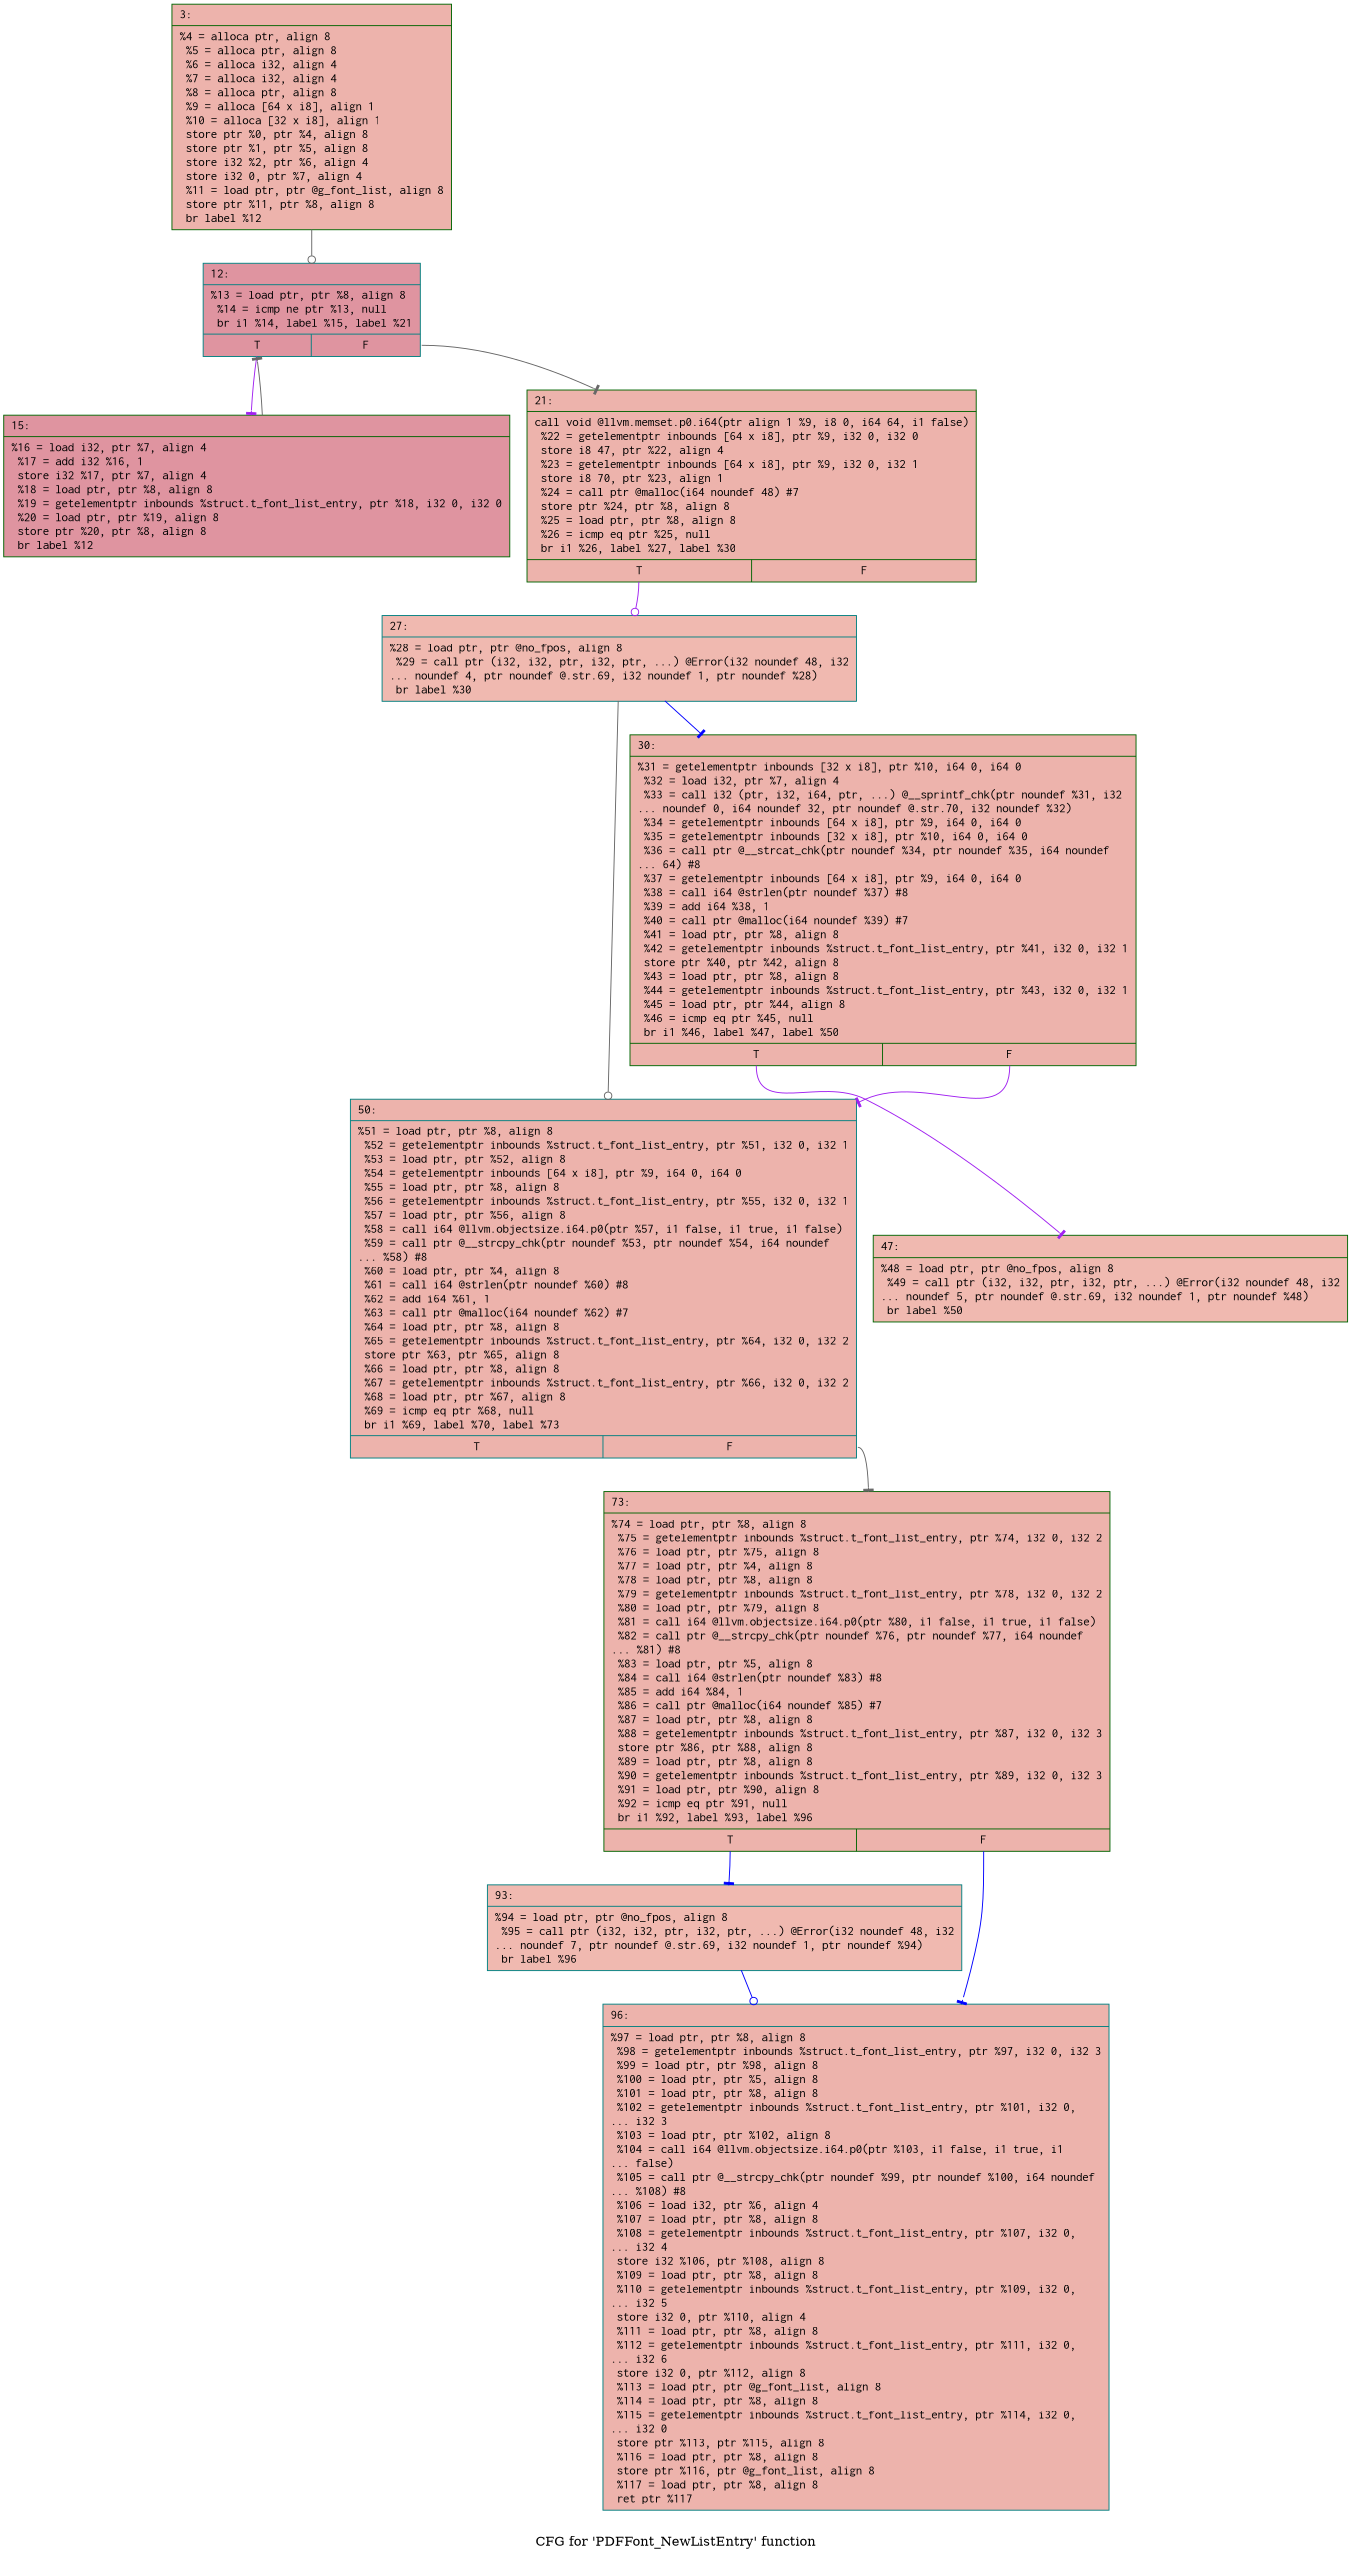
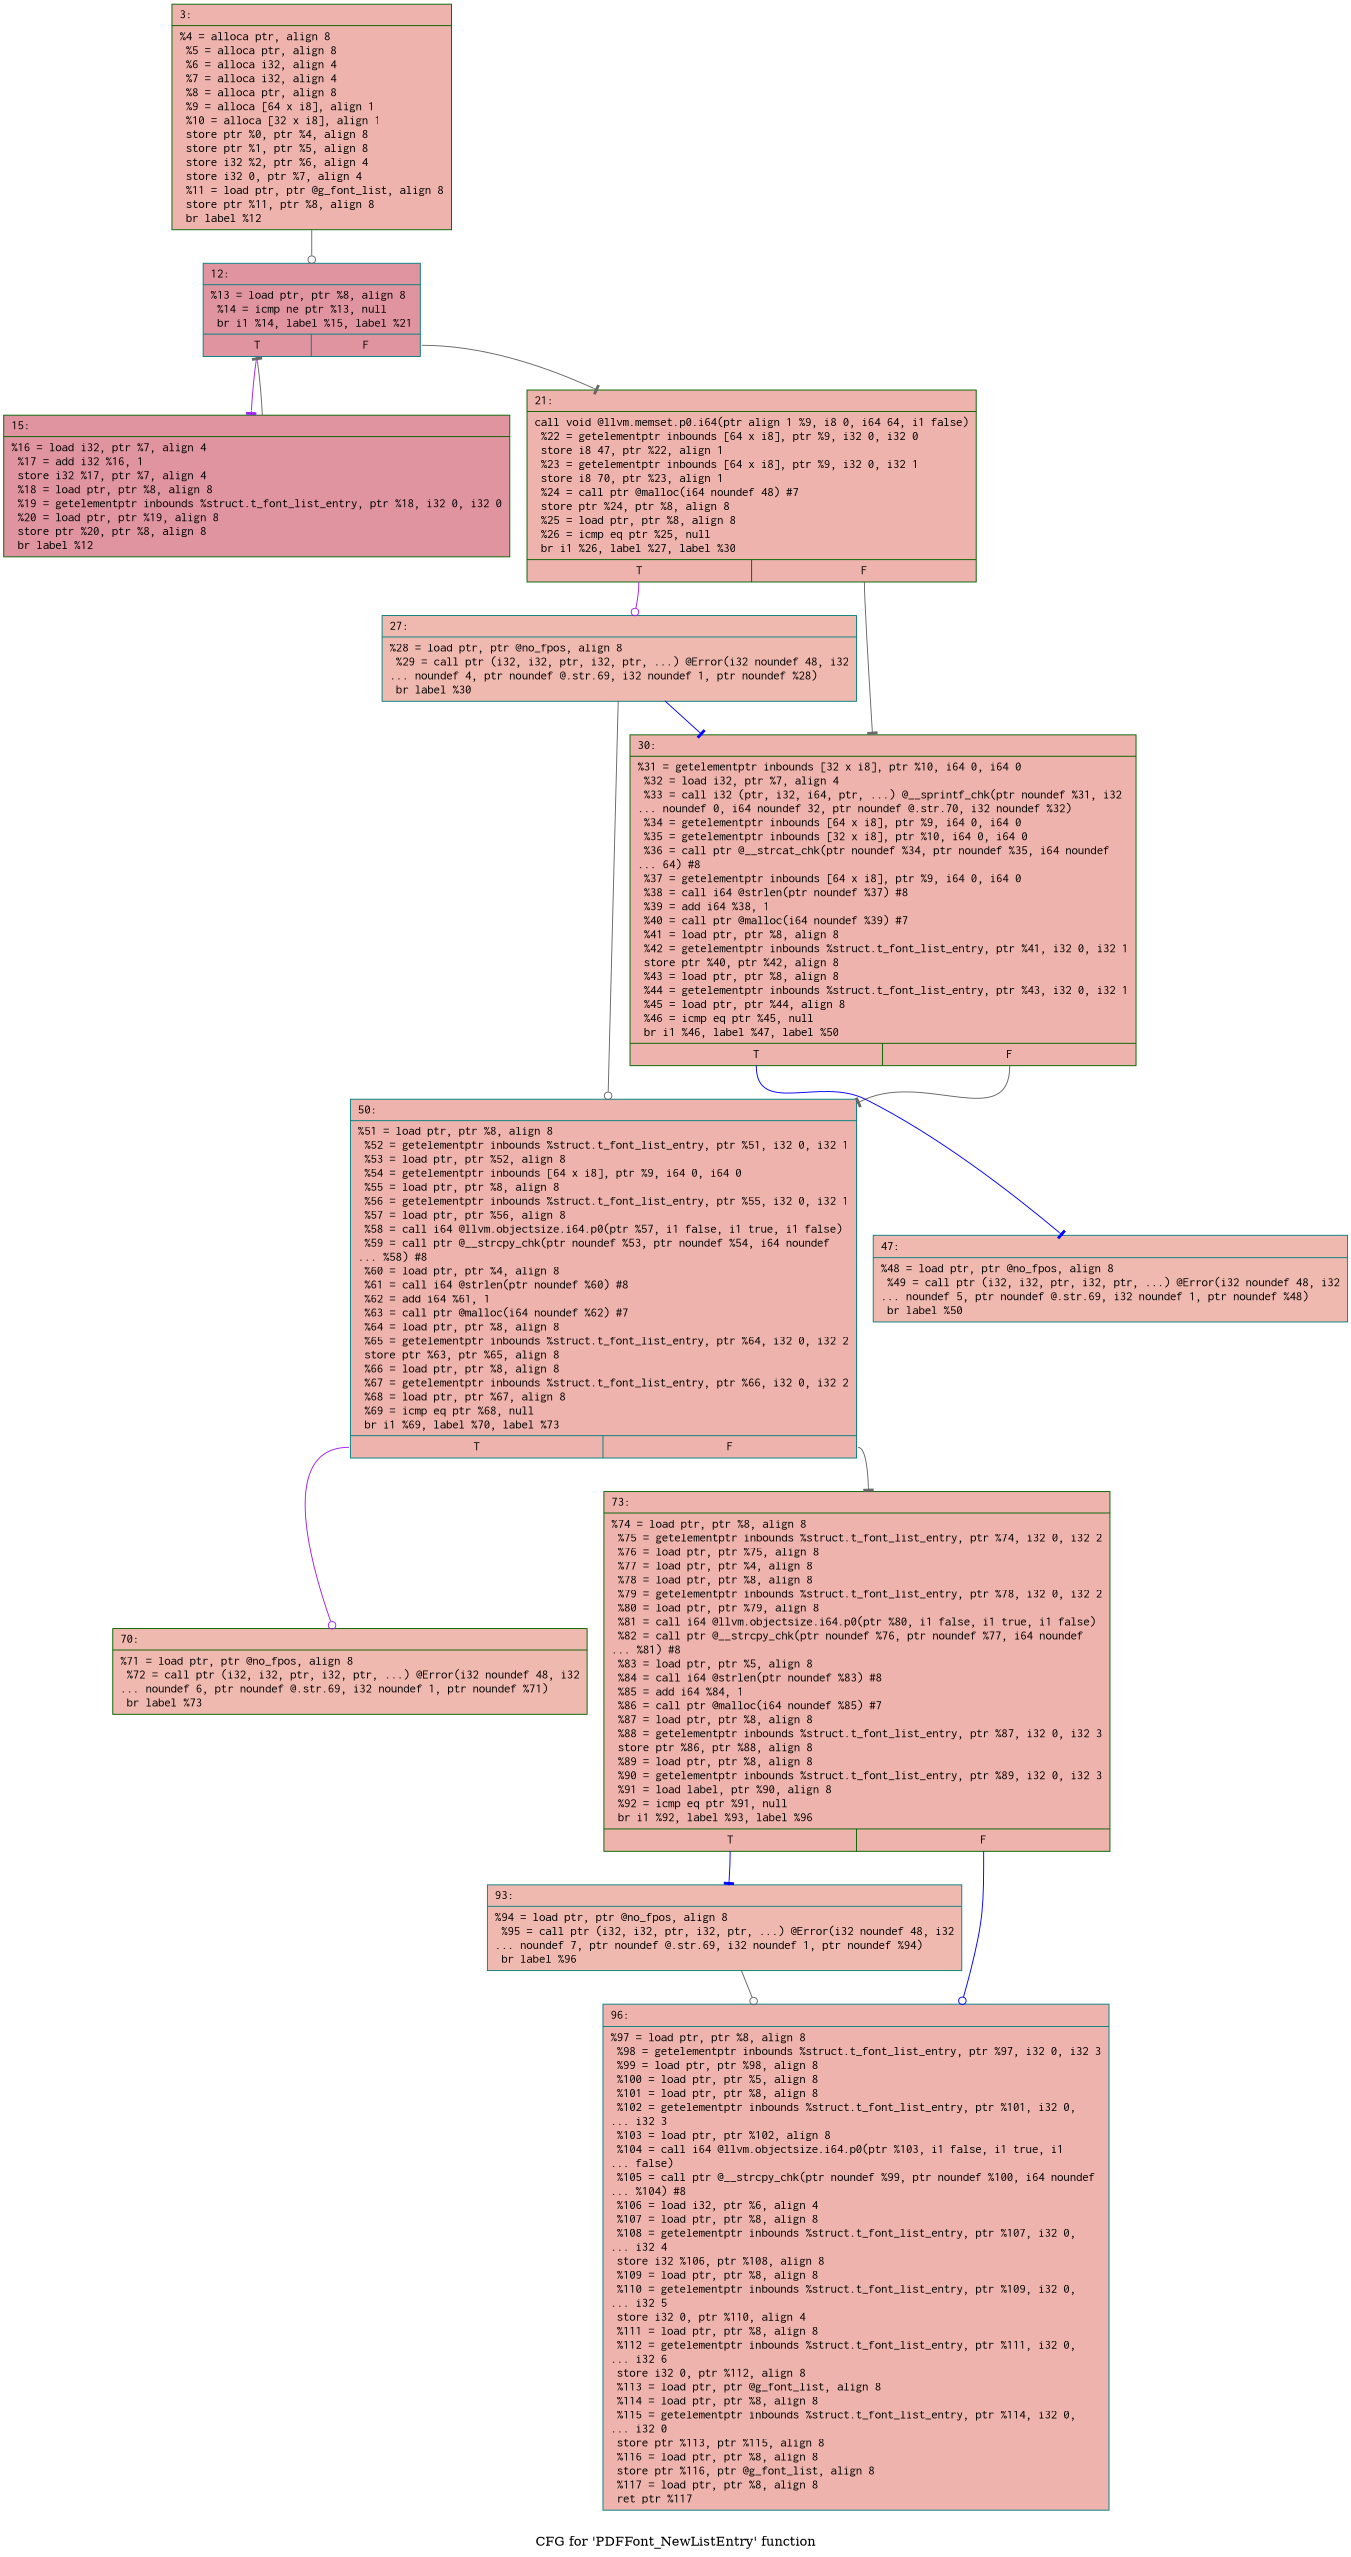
(629, 450) -> (629, 450)
none -> (868, 656)
(945, 1095) -> (945, 1095)
(913, 1126) -> (913, 1126)
(1110, 1279) -> (1110, 1279)
none -> (350, 1671)
(715, 1789) -> (722, 1789)
(980, 1925) -> (980, 1925)
(747, 1984) -> (747, 1984)
(649, 2191) -> (649, 2191)
